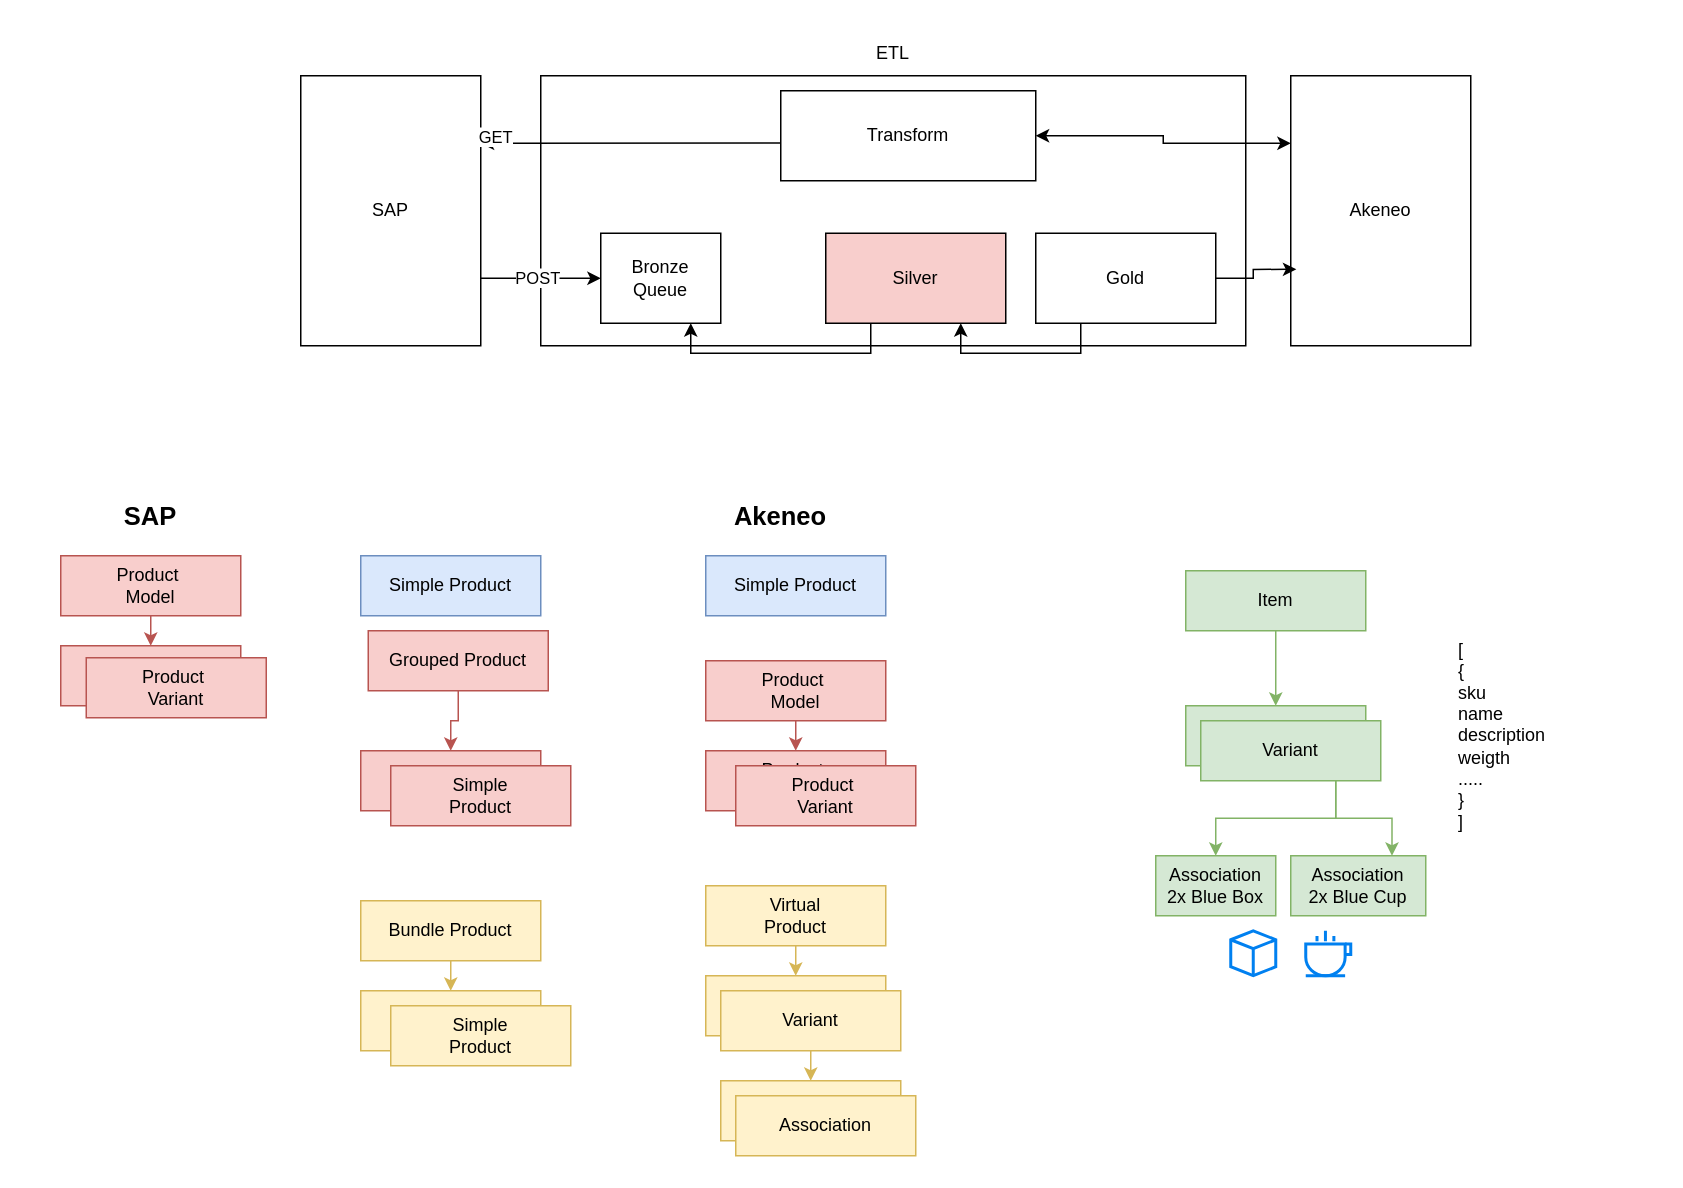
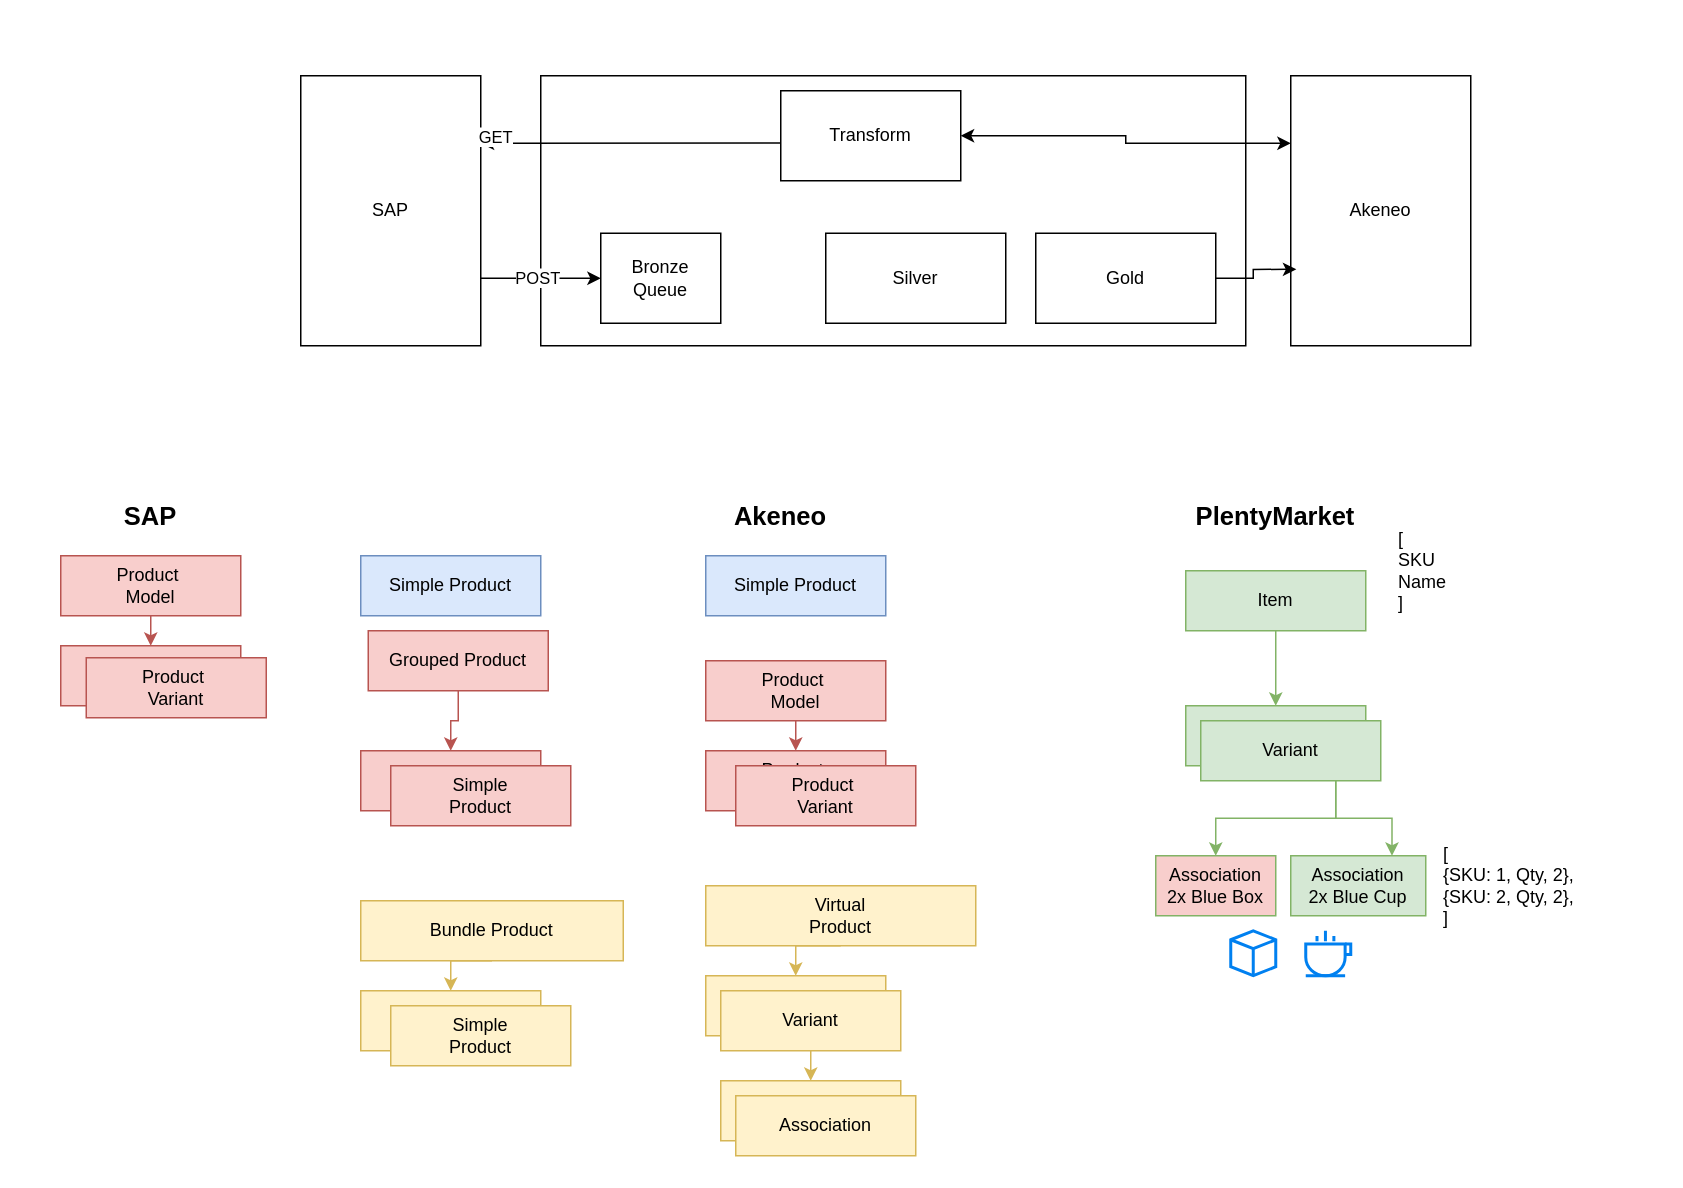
(893, 53) -> none
(908, 136) -> (871, 136)
(916, 278) -> (916, 278)
(786, 353) -> none
(1026, 353) -> none
none -> (1276, 518)
none -> (1493, 571)
(1553, 736) -> none
(1216, 886) -> (1216, 886)
none -> (1538, 886)
(796, 916) -> (841, 916)
(451, 931) -> (492, 931)
